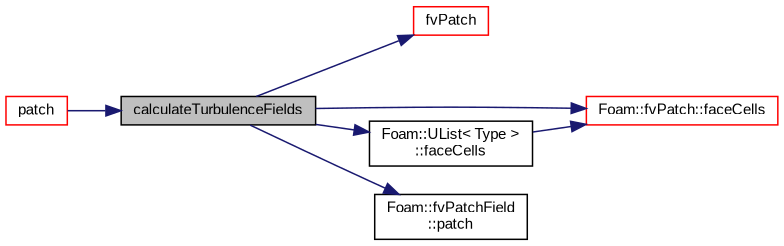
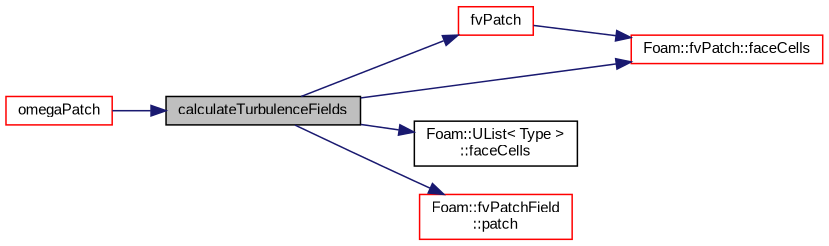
(37, 111) -> (59, 111)
(552, 129) -> (575, 31)
(451, 217) -> (496, 217)
